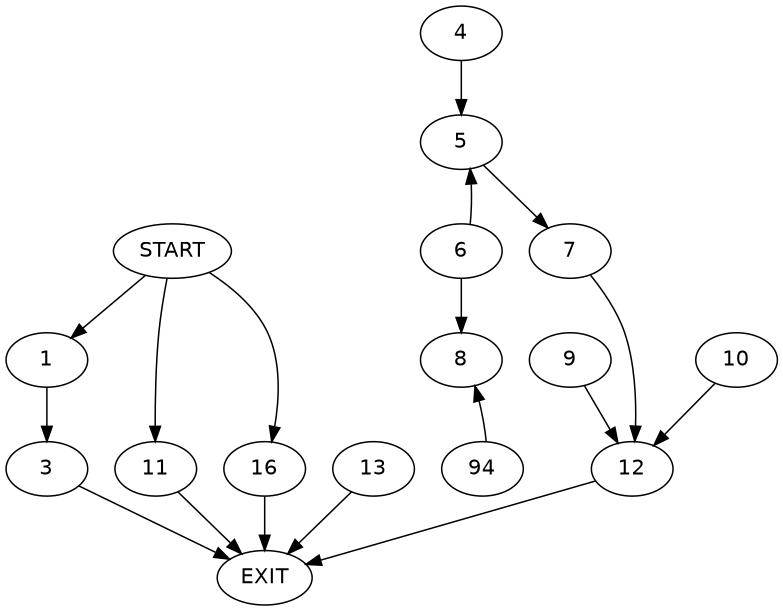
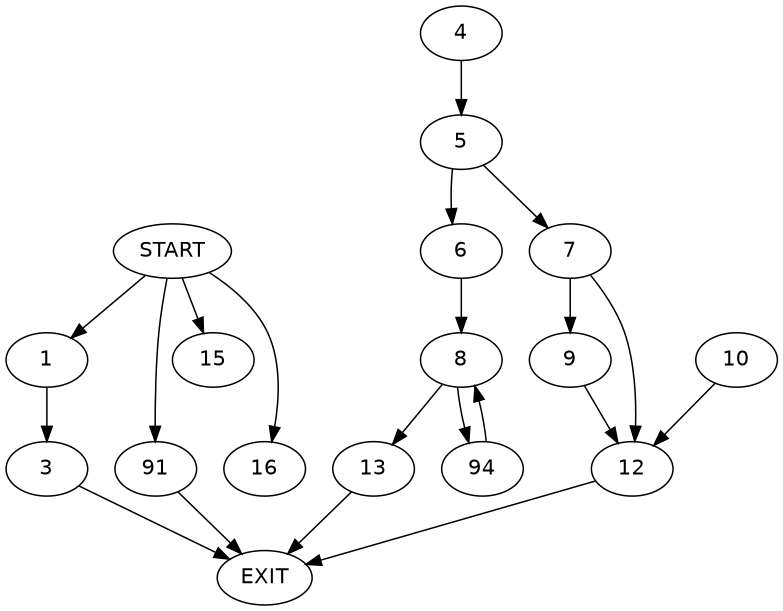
(471, 204) -> (451, 189)
none -> (570, 298)
none -> (213, 360)
none -> (422, 408)
none -> (460, 408)
(156, 469) -> (156, 469)
(265, 516) -> none
